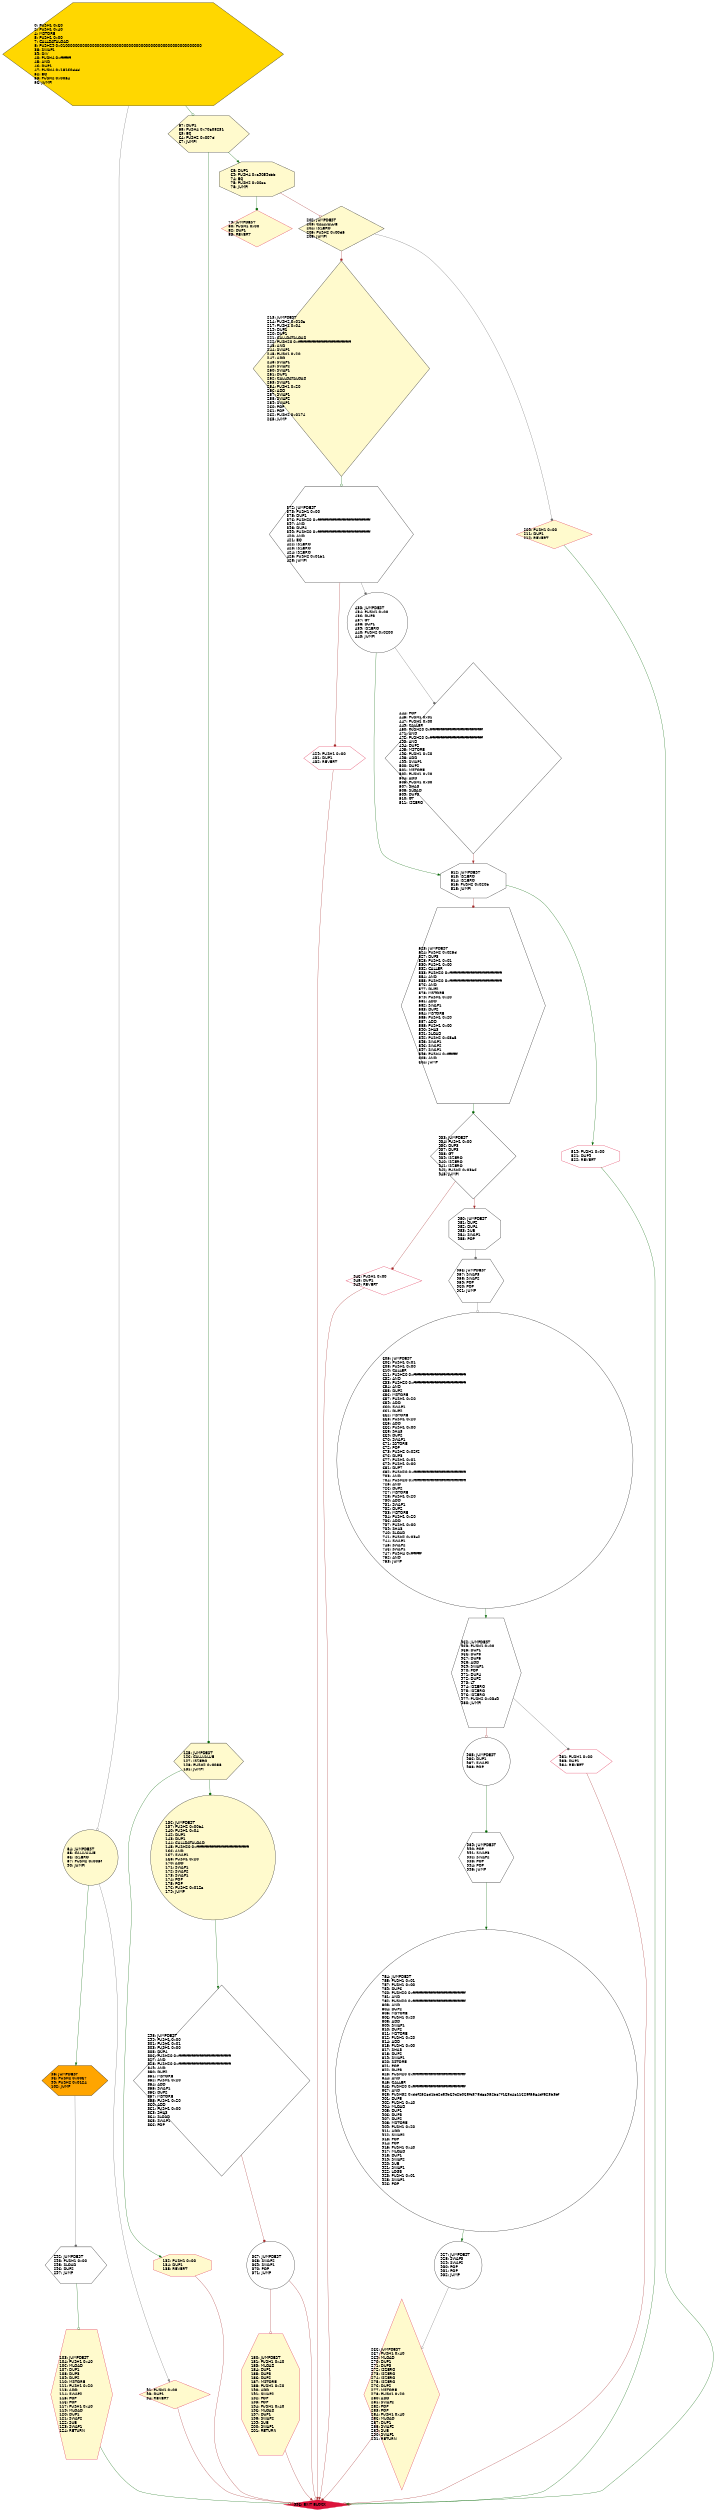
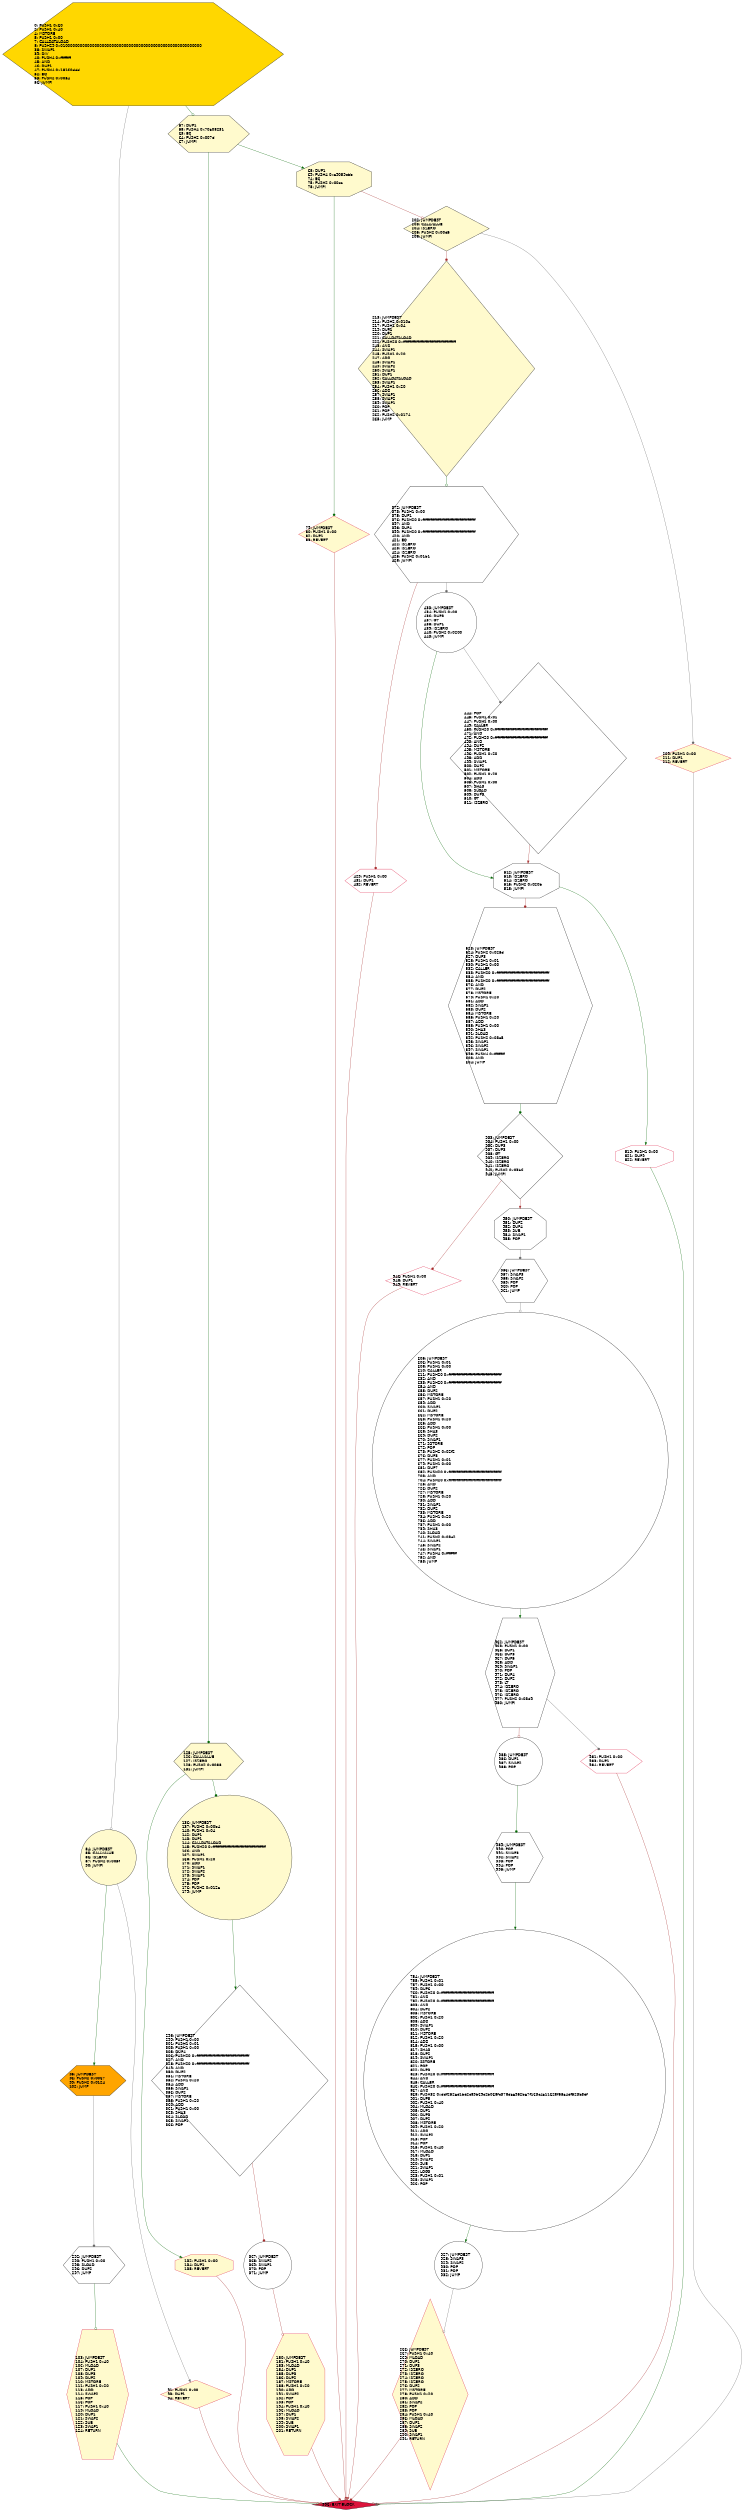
(665, 1660) -> (694, 1788)
(312, 2387) -> (336, 1525)
(318, 2505) -> (346, 2505)
